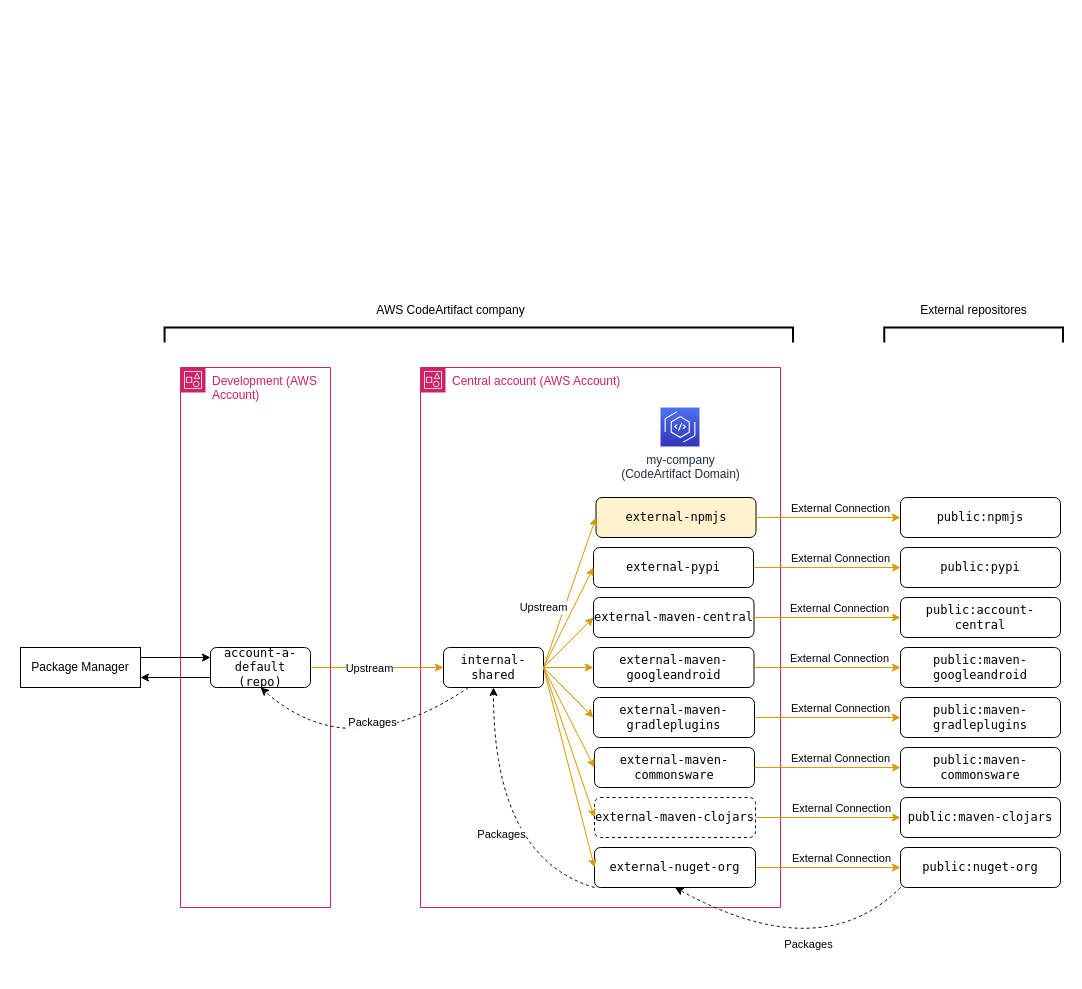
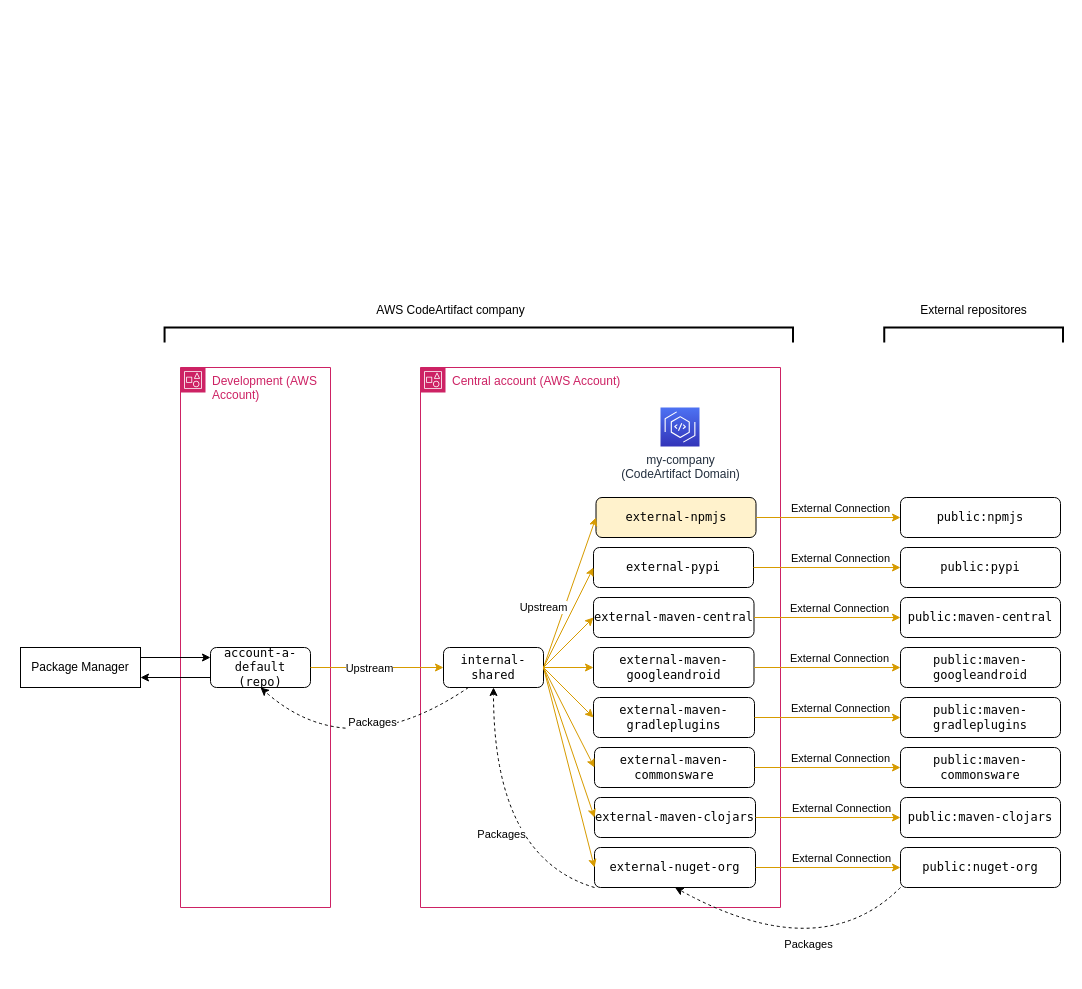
(981, 618) -> (981, 618)
(675, 818) -> (675, 818)
